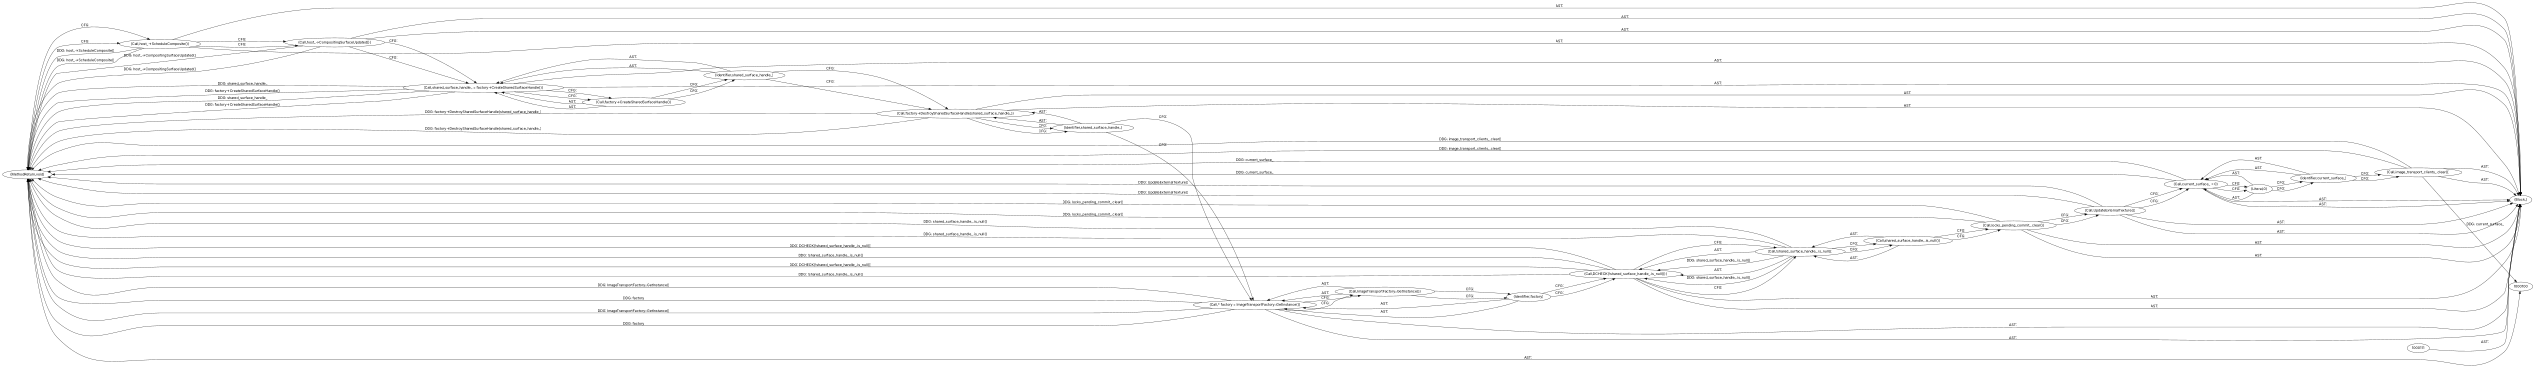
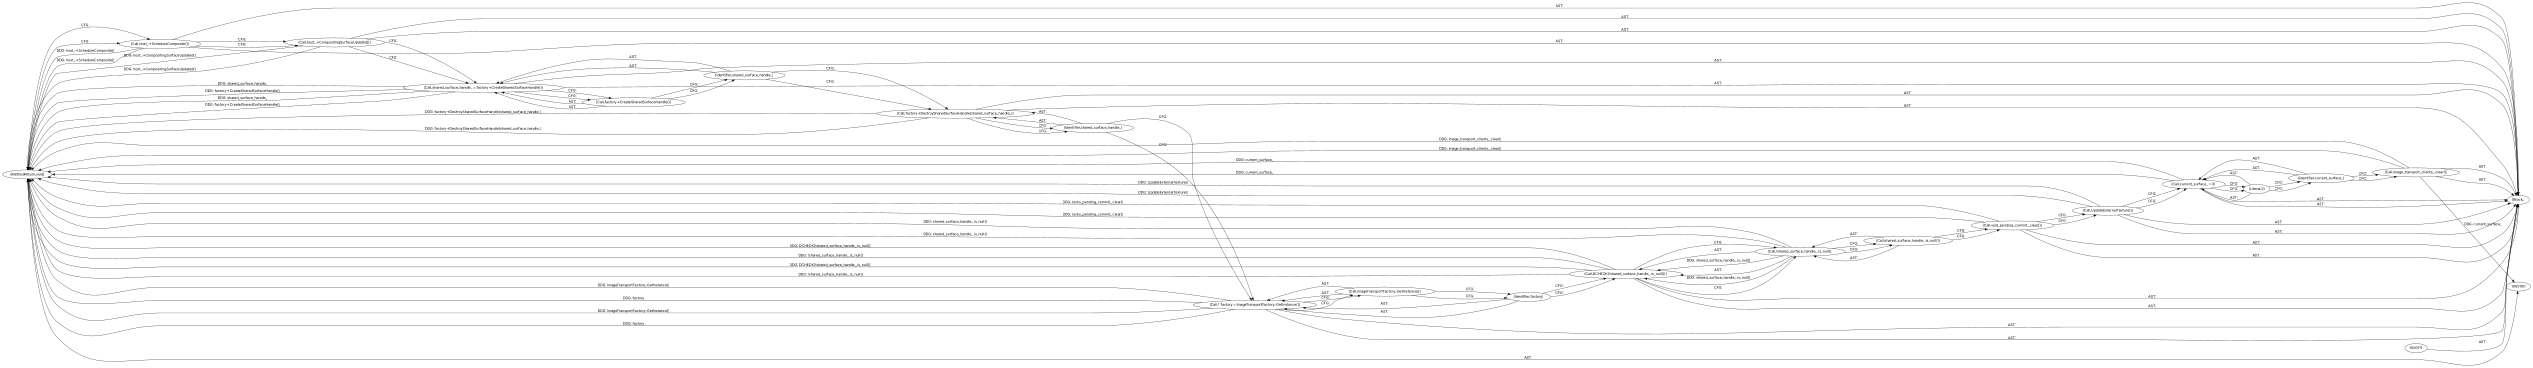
(2013, 225) -> (2012, 225)
